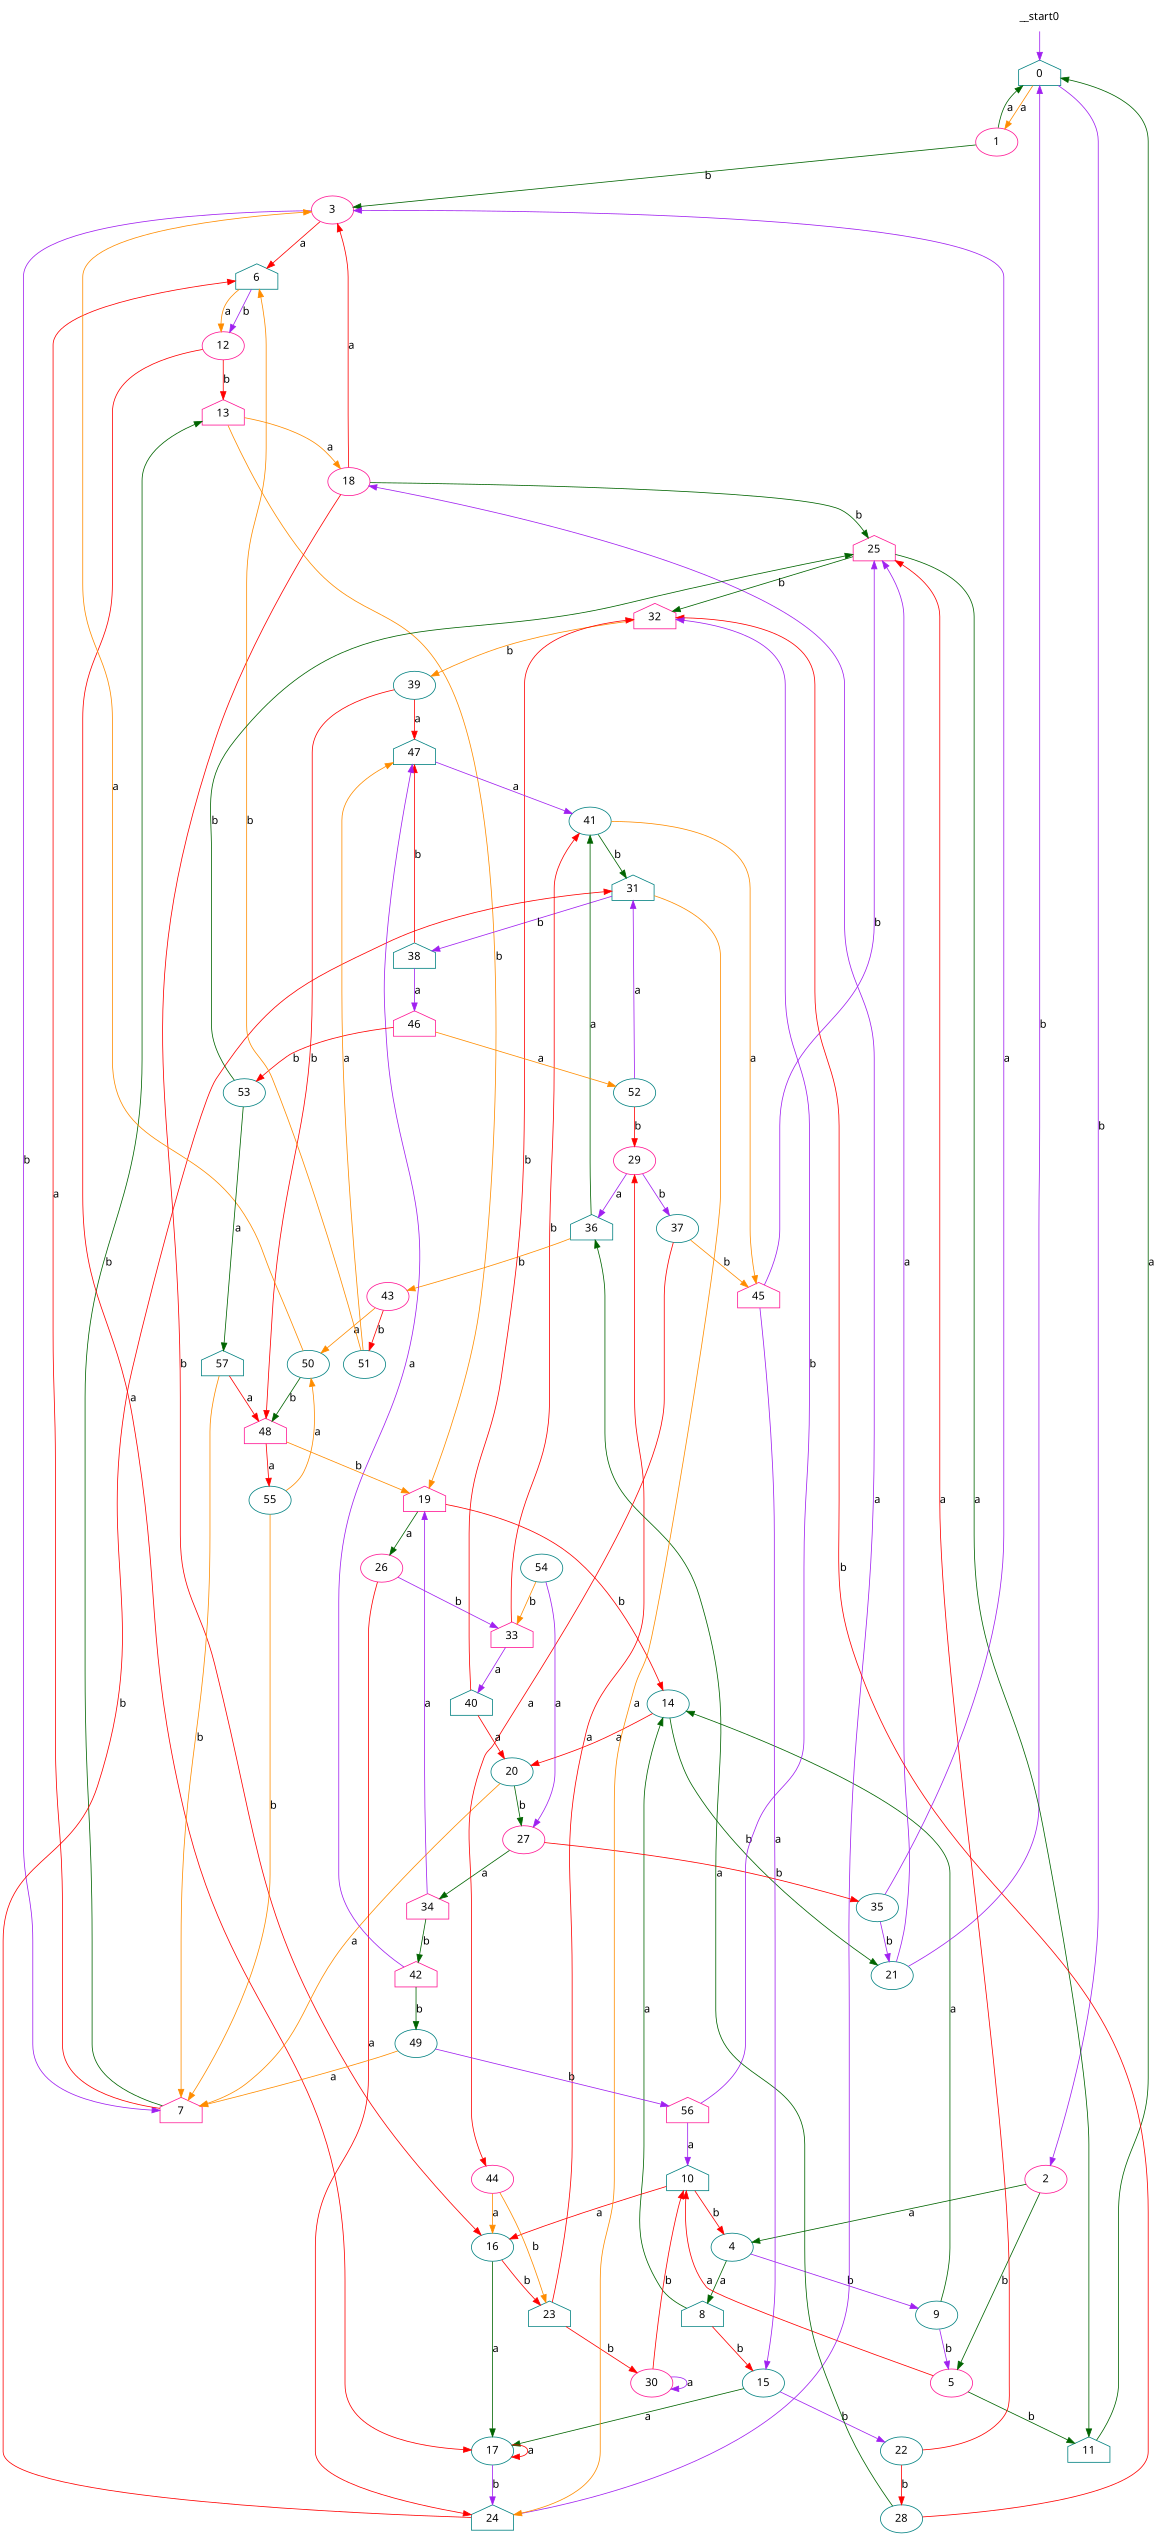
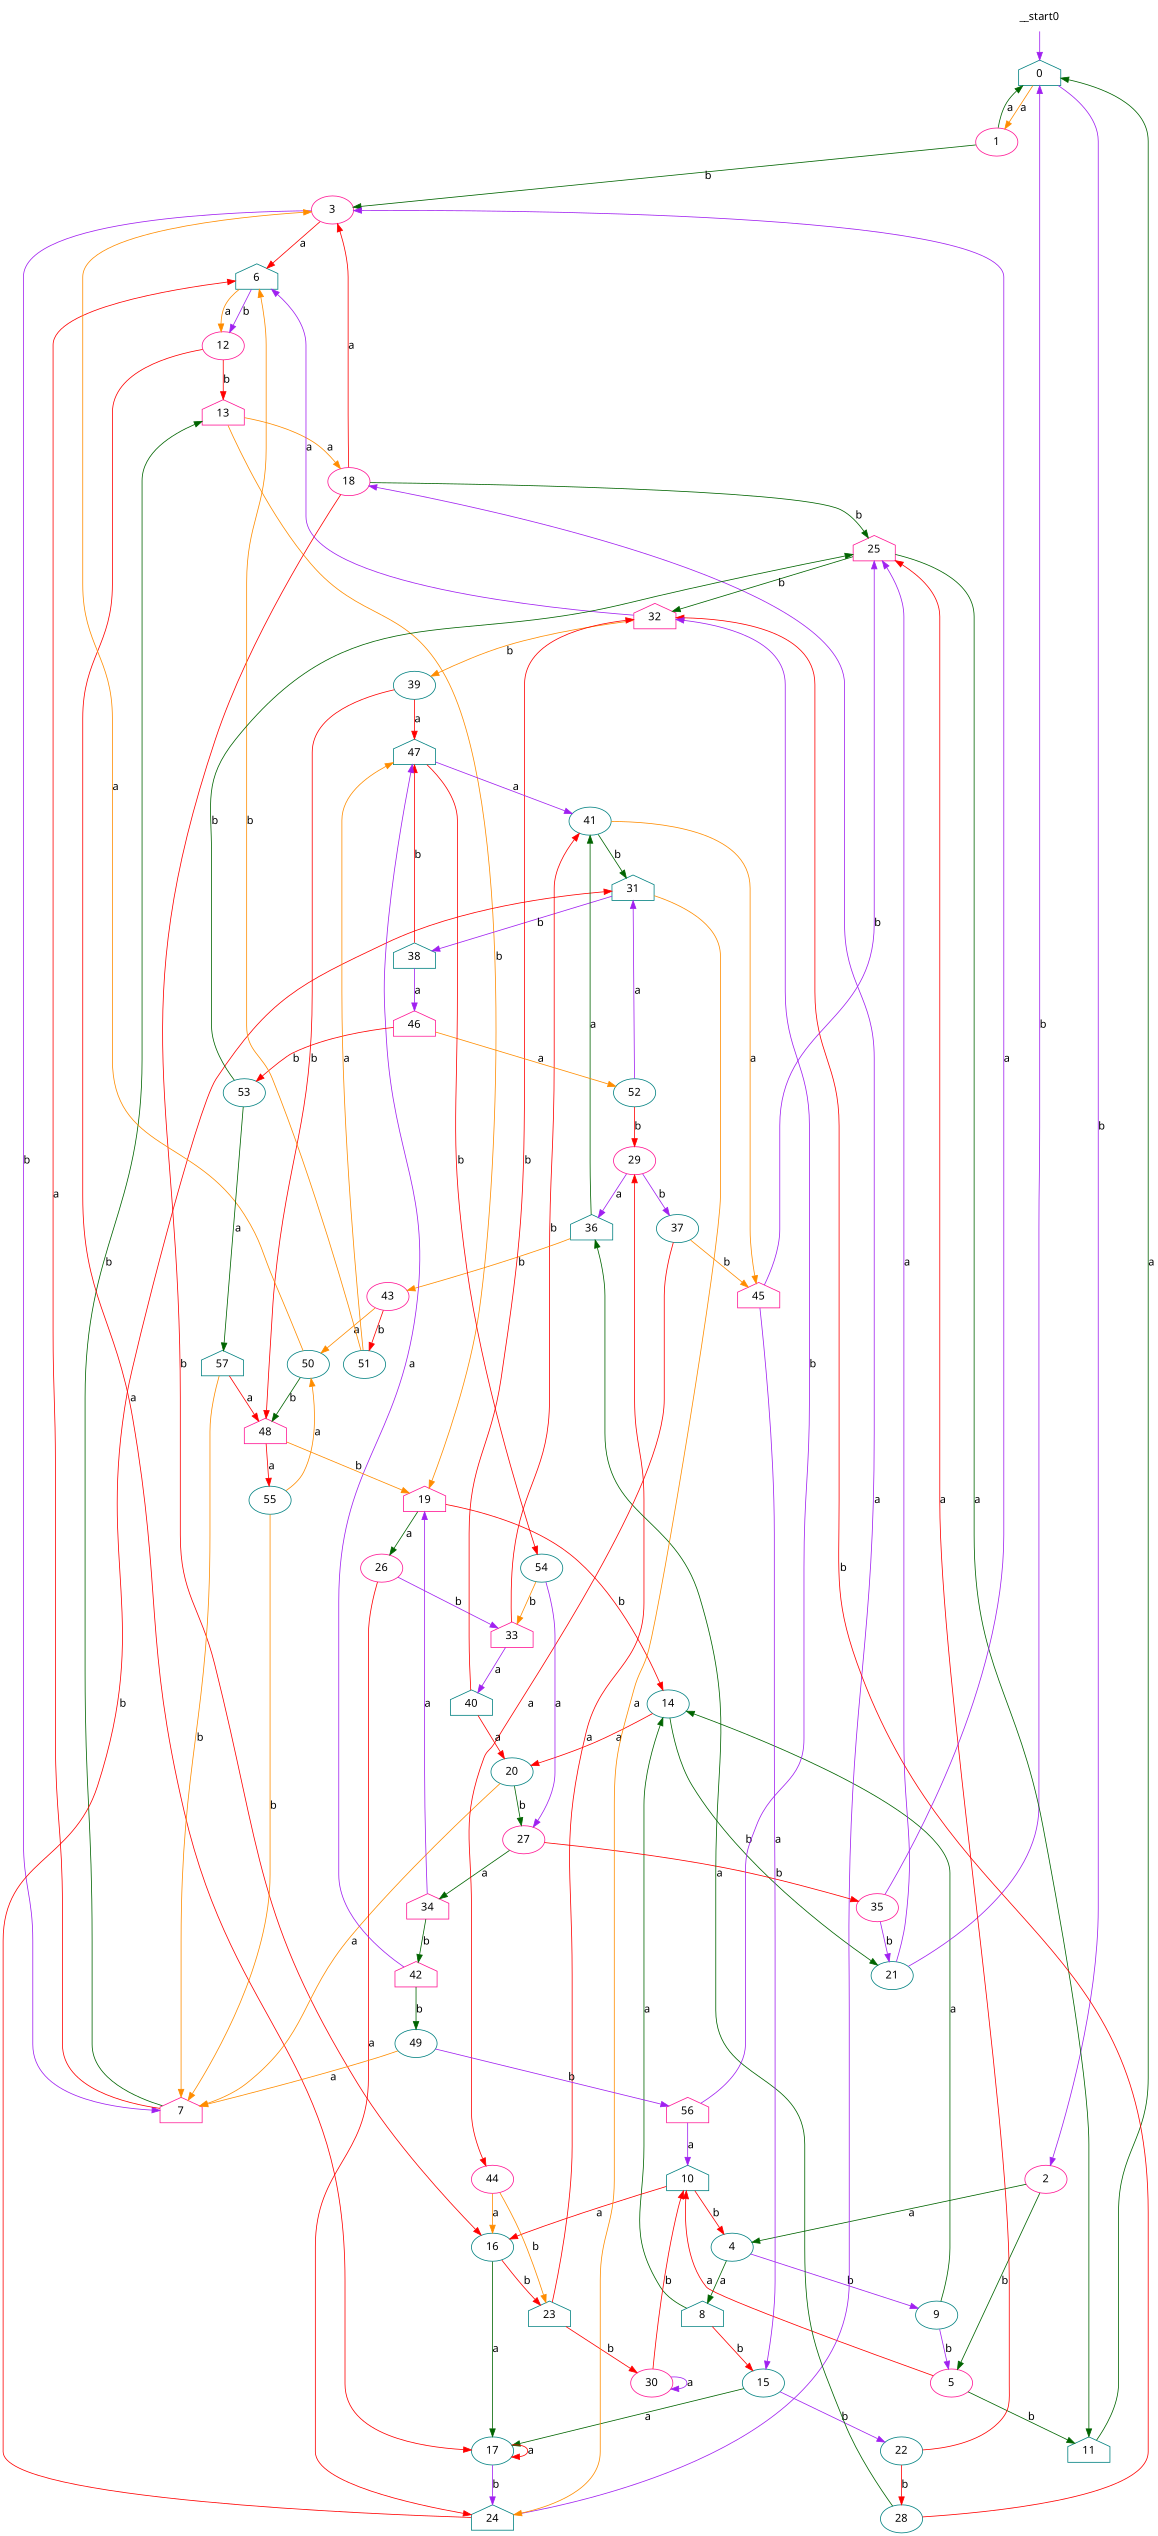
none -> (347, 560)
none -> (456, 1155)
(877, 1908) -> (877, 1908)
